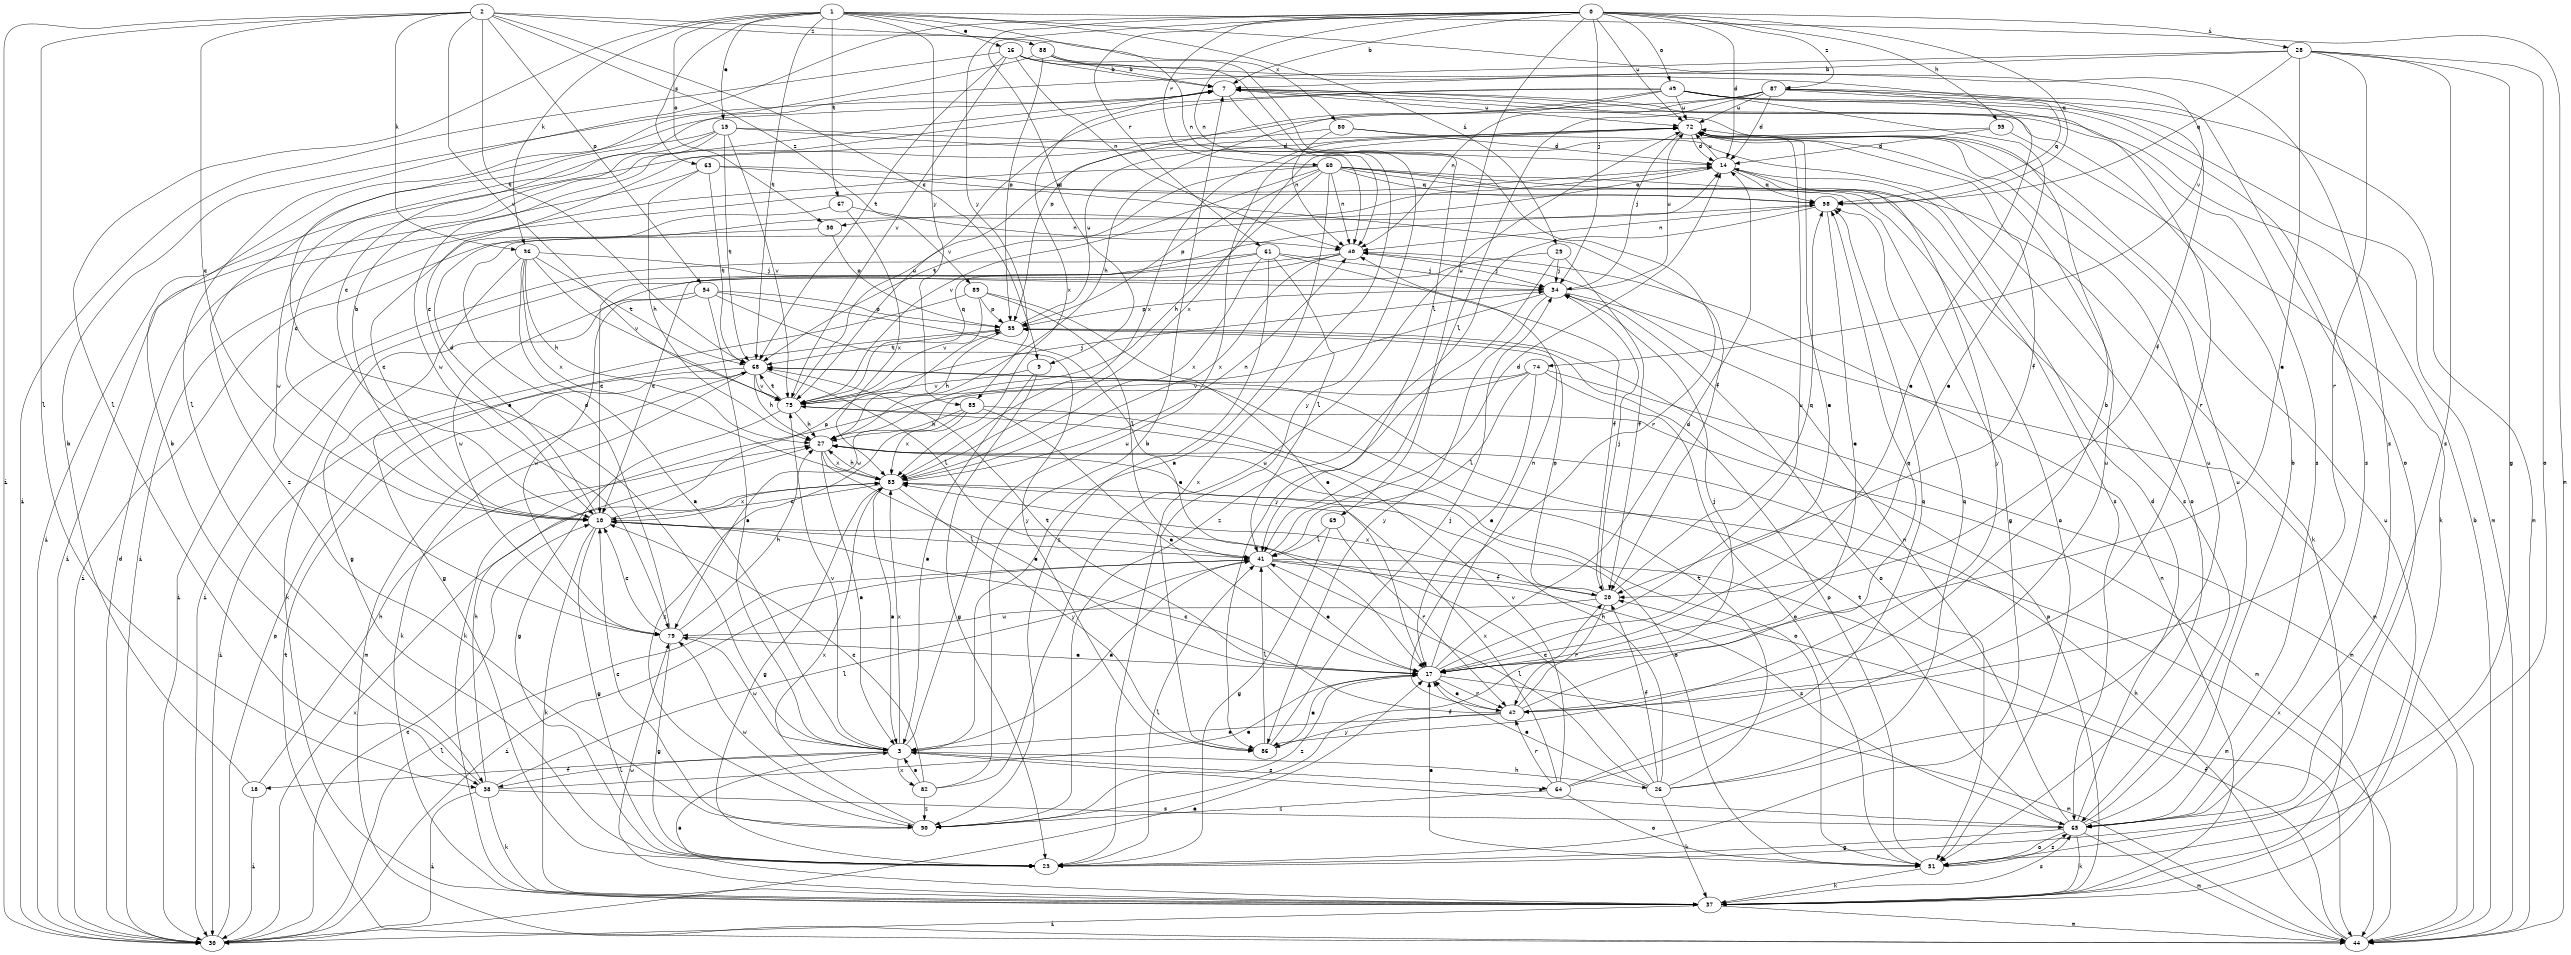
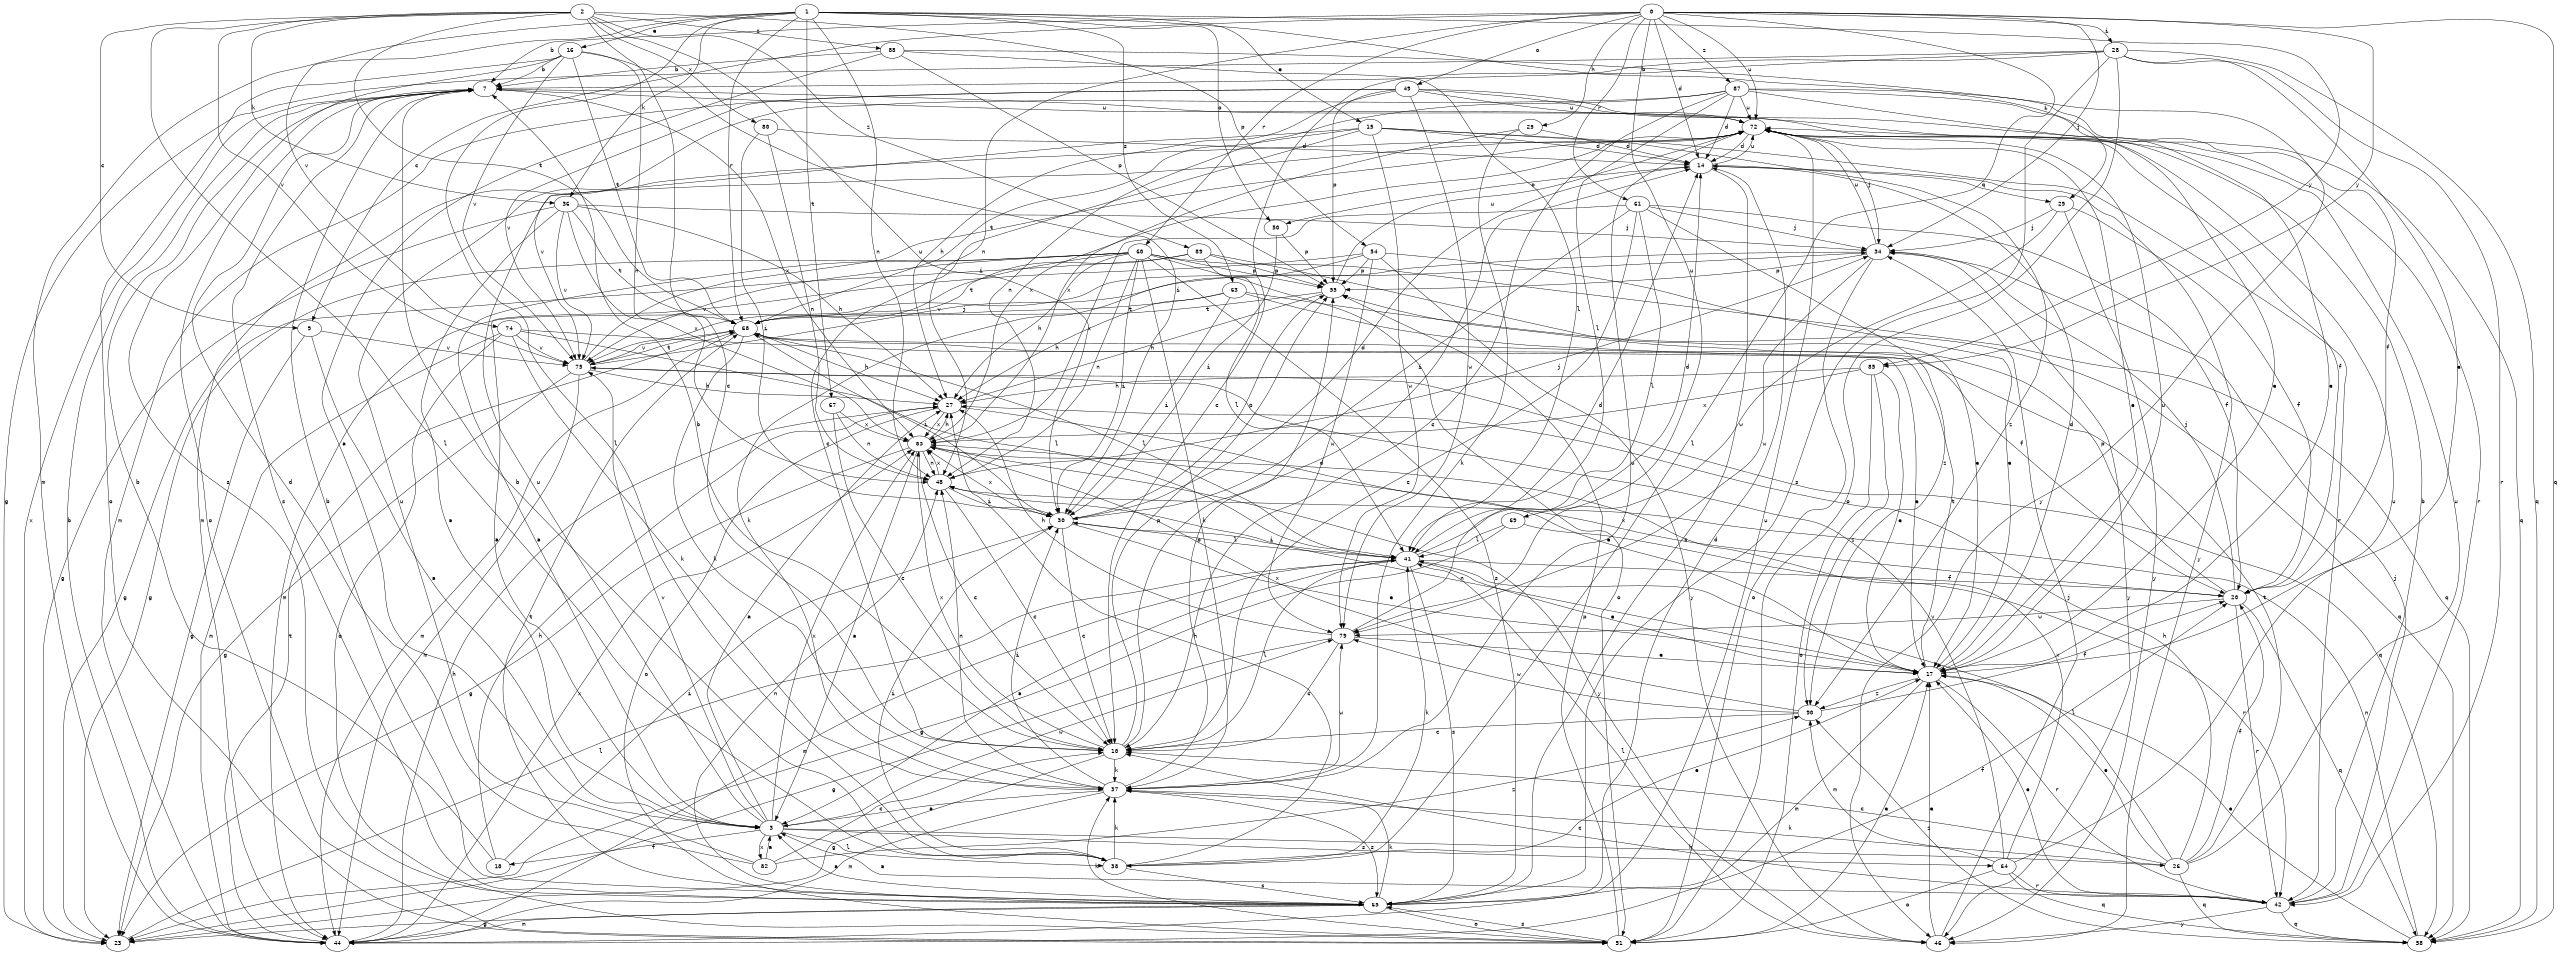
(2001, 127) -> (1530, 127)
(773, 185) -> (731, 166)
(1761, 185) -> (1956, 181)
(1352, 252) -> (939, 482)
(2310, 283) -> none
(2042, 289) -> (431, 897)
(1148, 444) -> (291, 482)
(858, 598) -> (761, 595)
(845, 674) -> (1427, 713)
(1265, 751) -> (1938, 943)
(1281, 809) -> (1835, 790)
